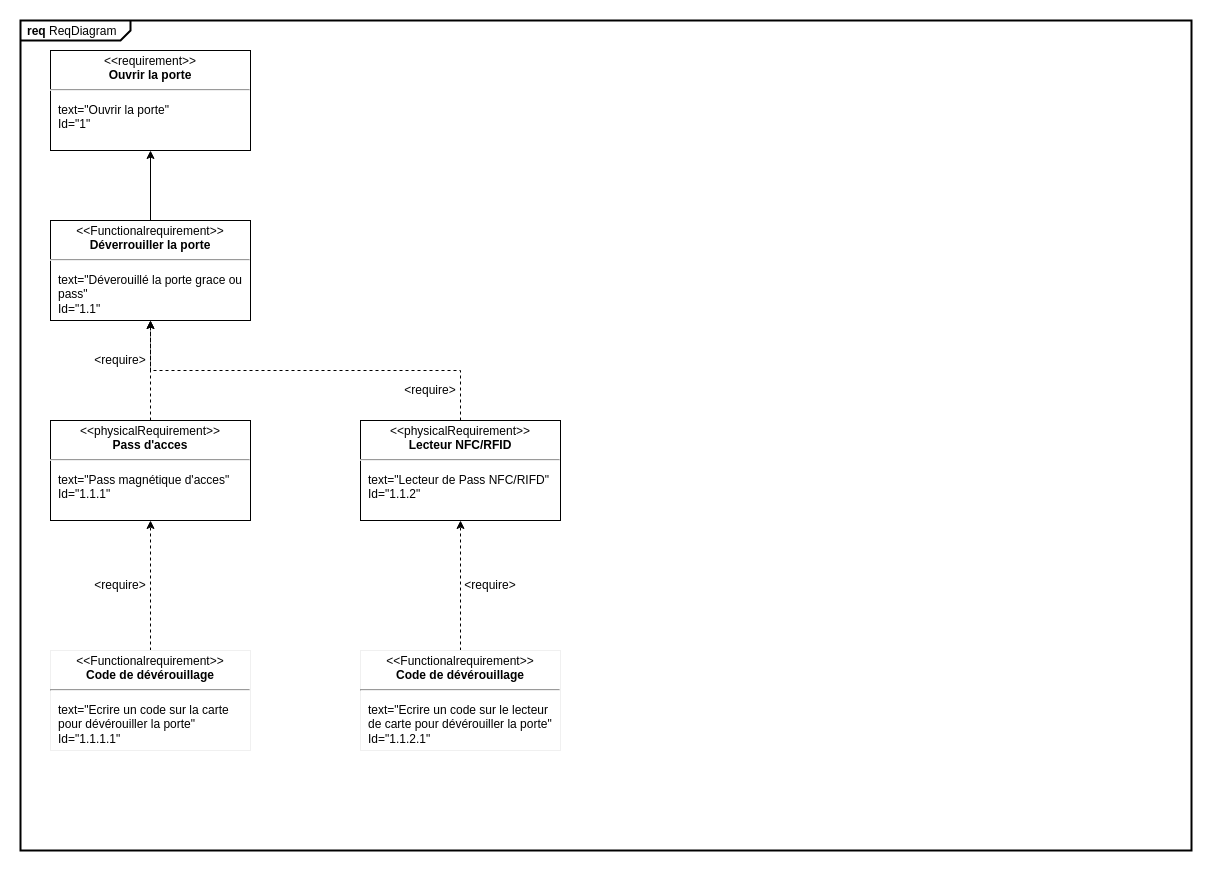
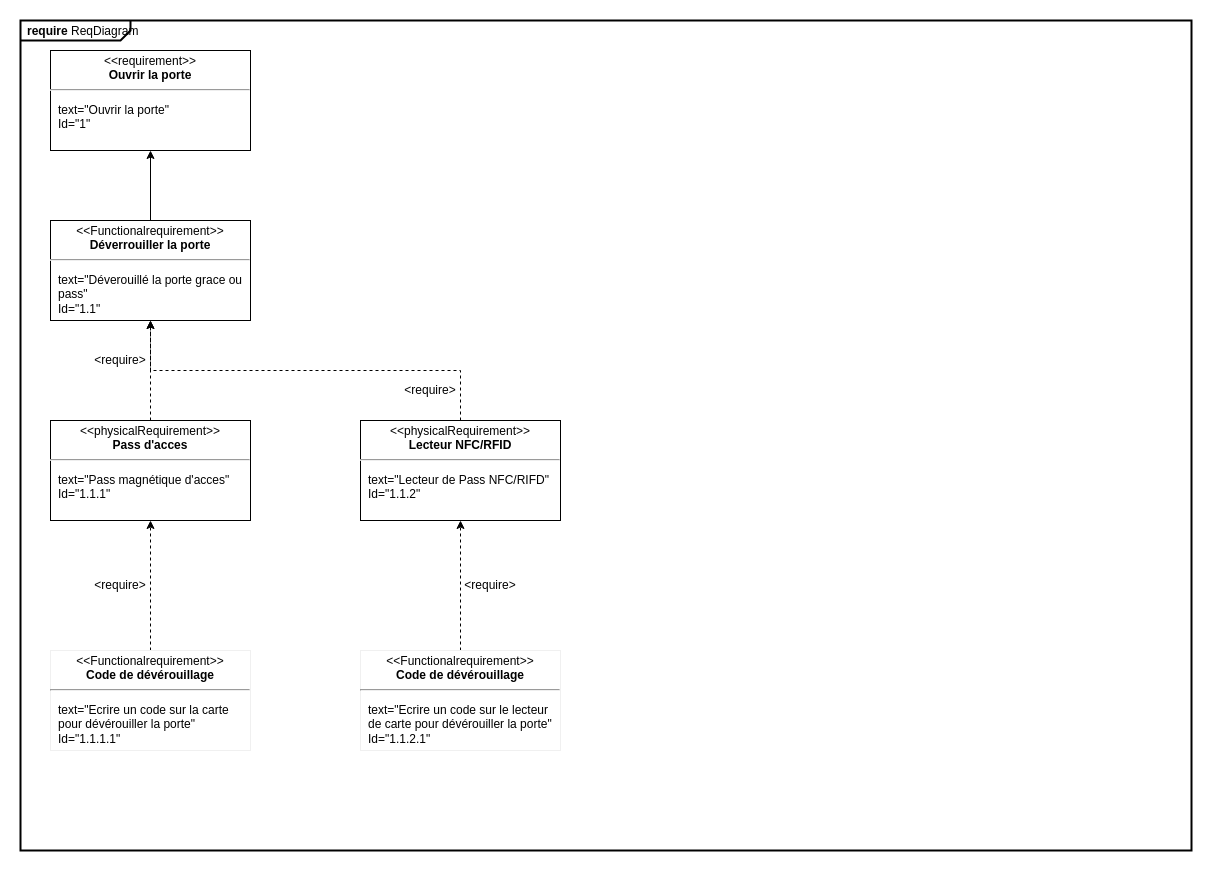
(606, 21) -> (606, 21)
